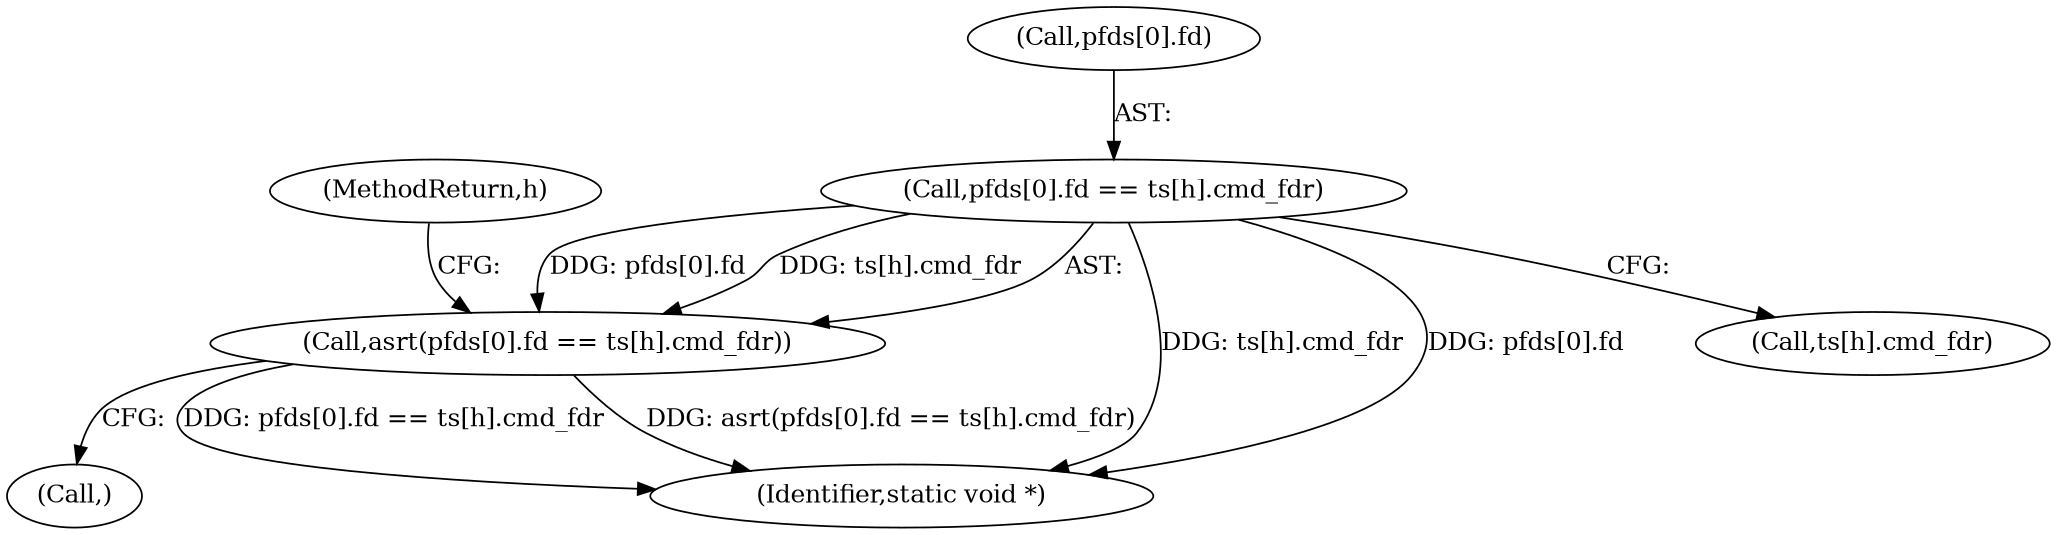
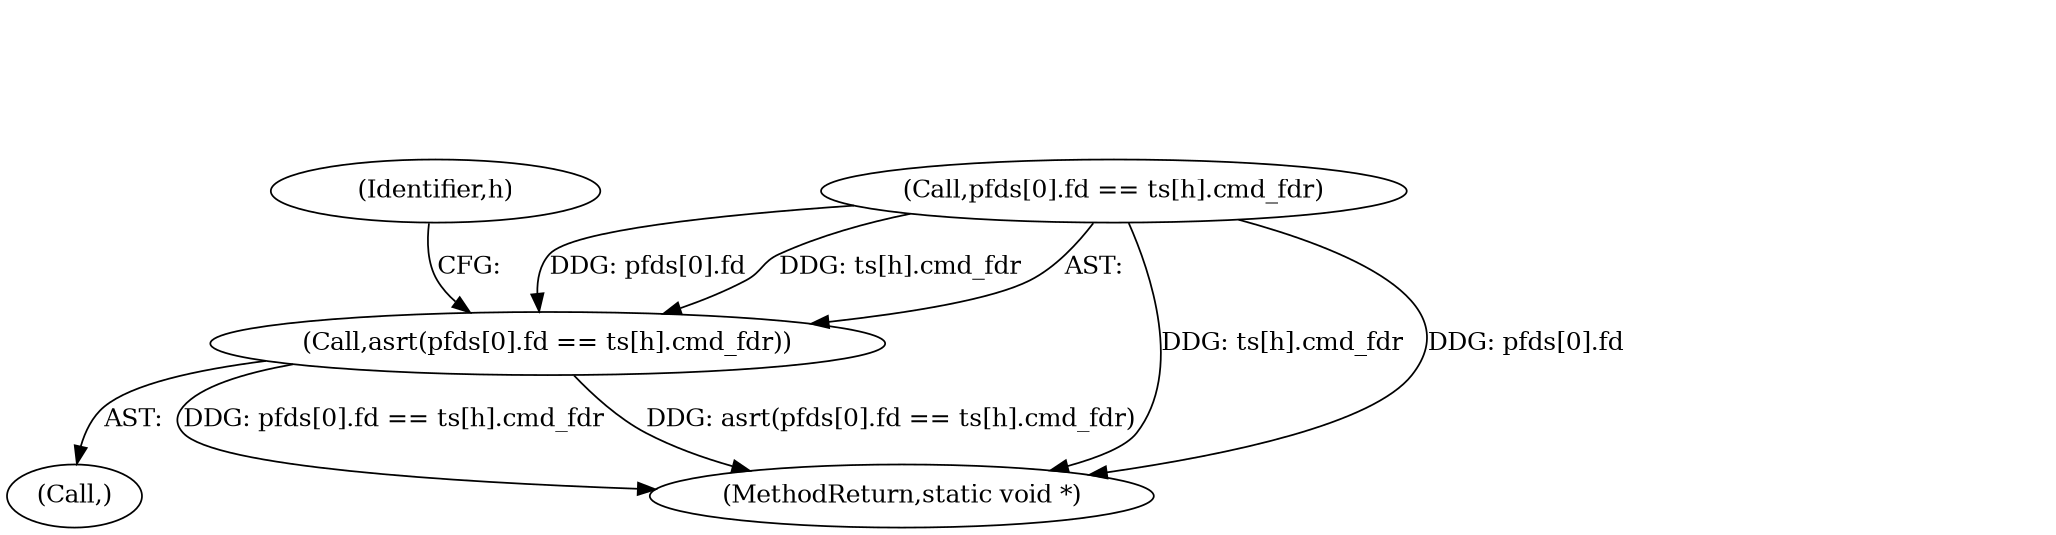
(1114, 39) -> none
(436, 191) -> (436, 191)
(1873, 344) -> none
(138, 420) -> (138, 420)
(902, 496) -> (902, 496)
